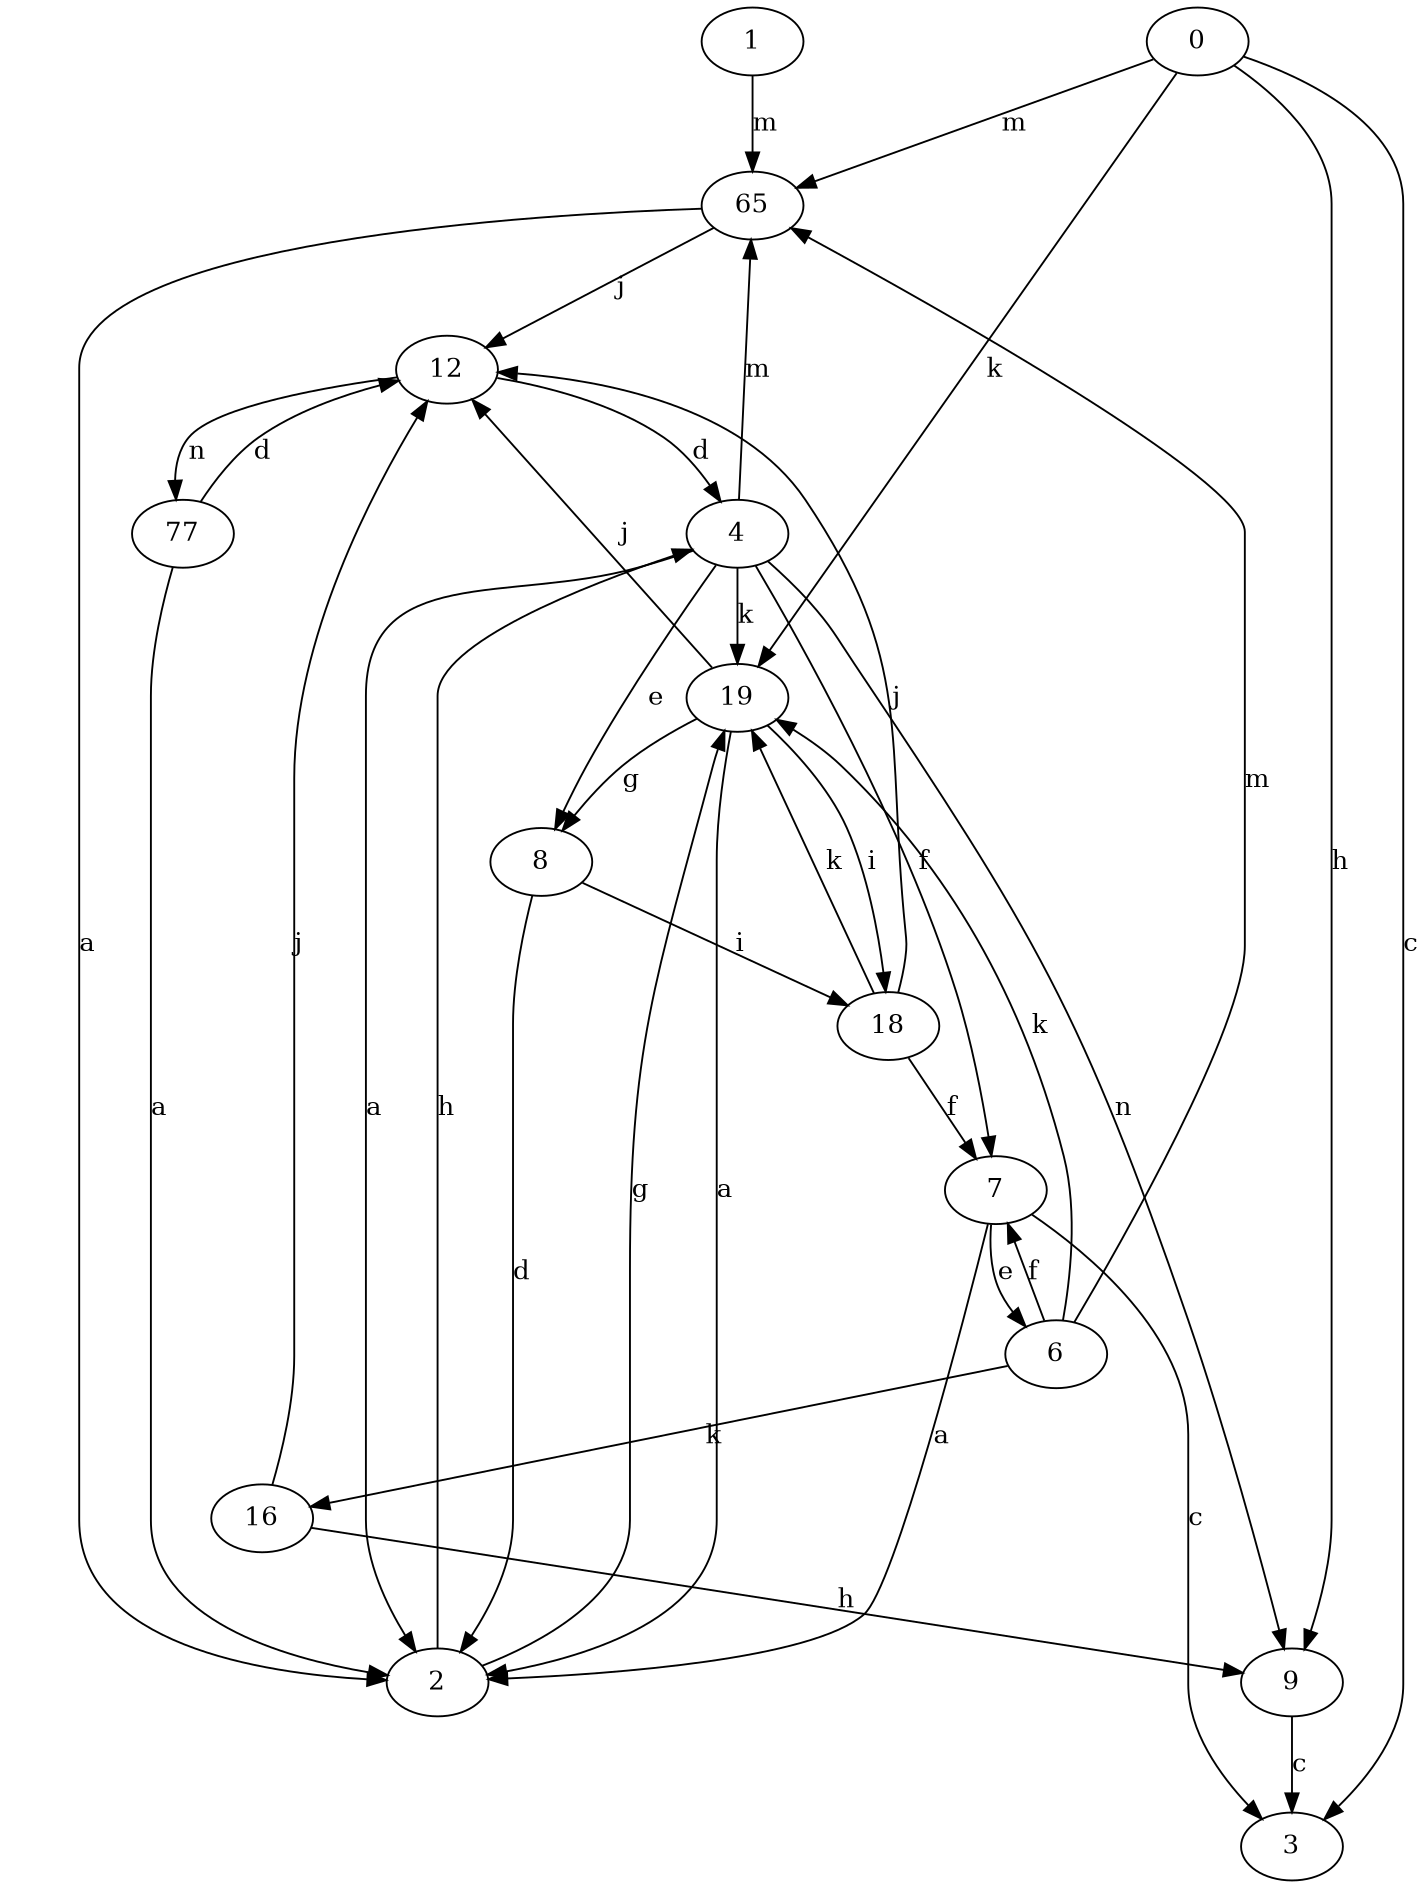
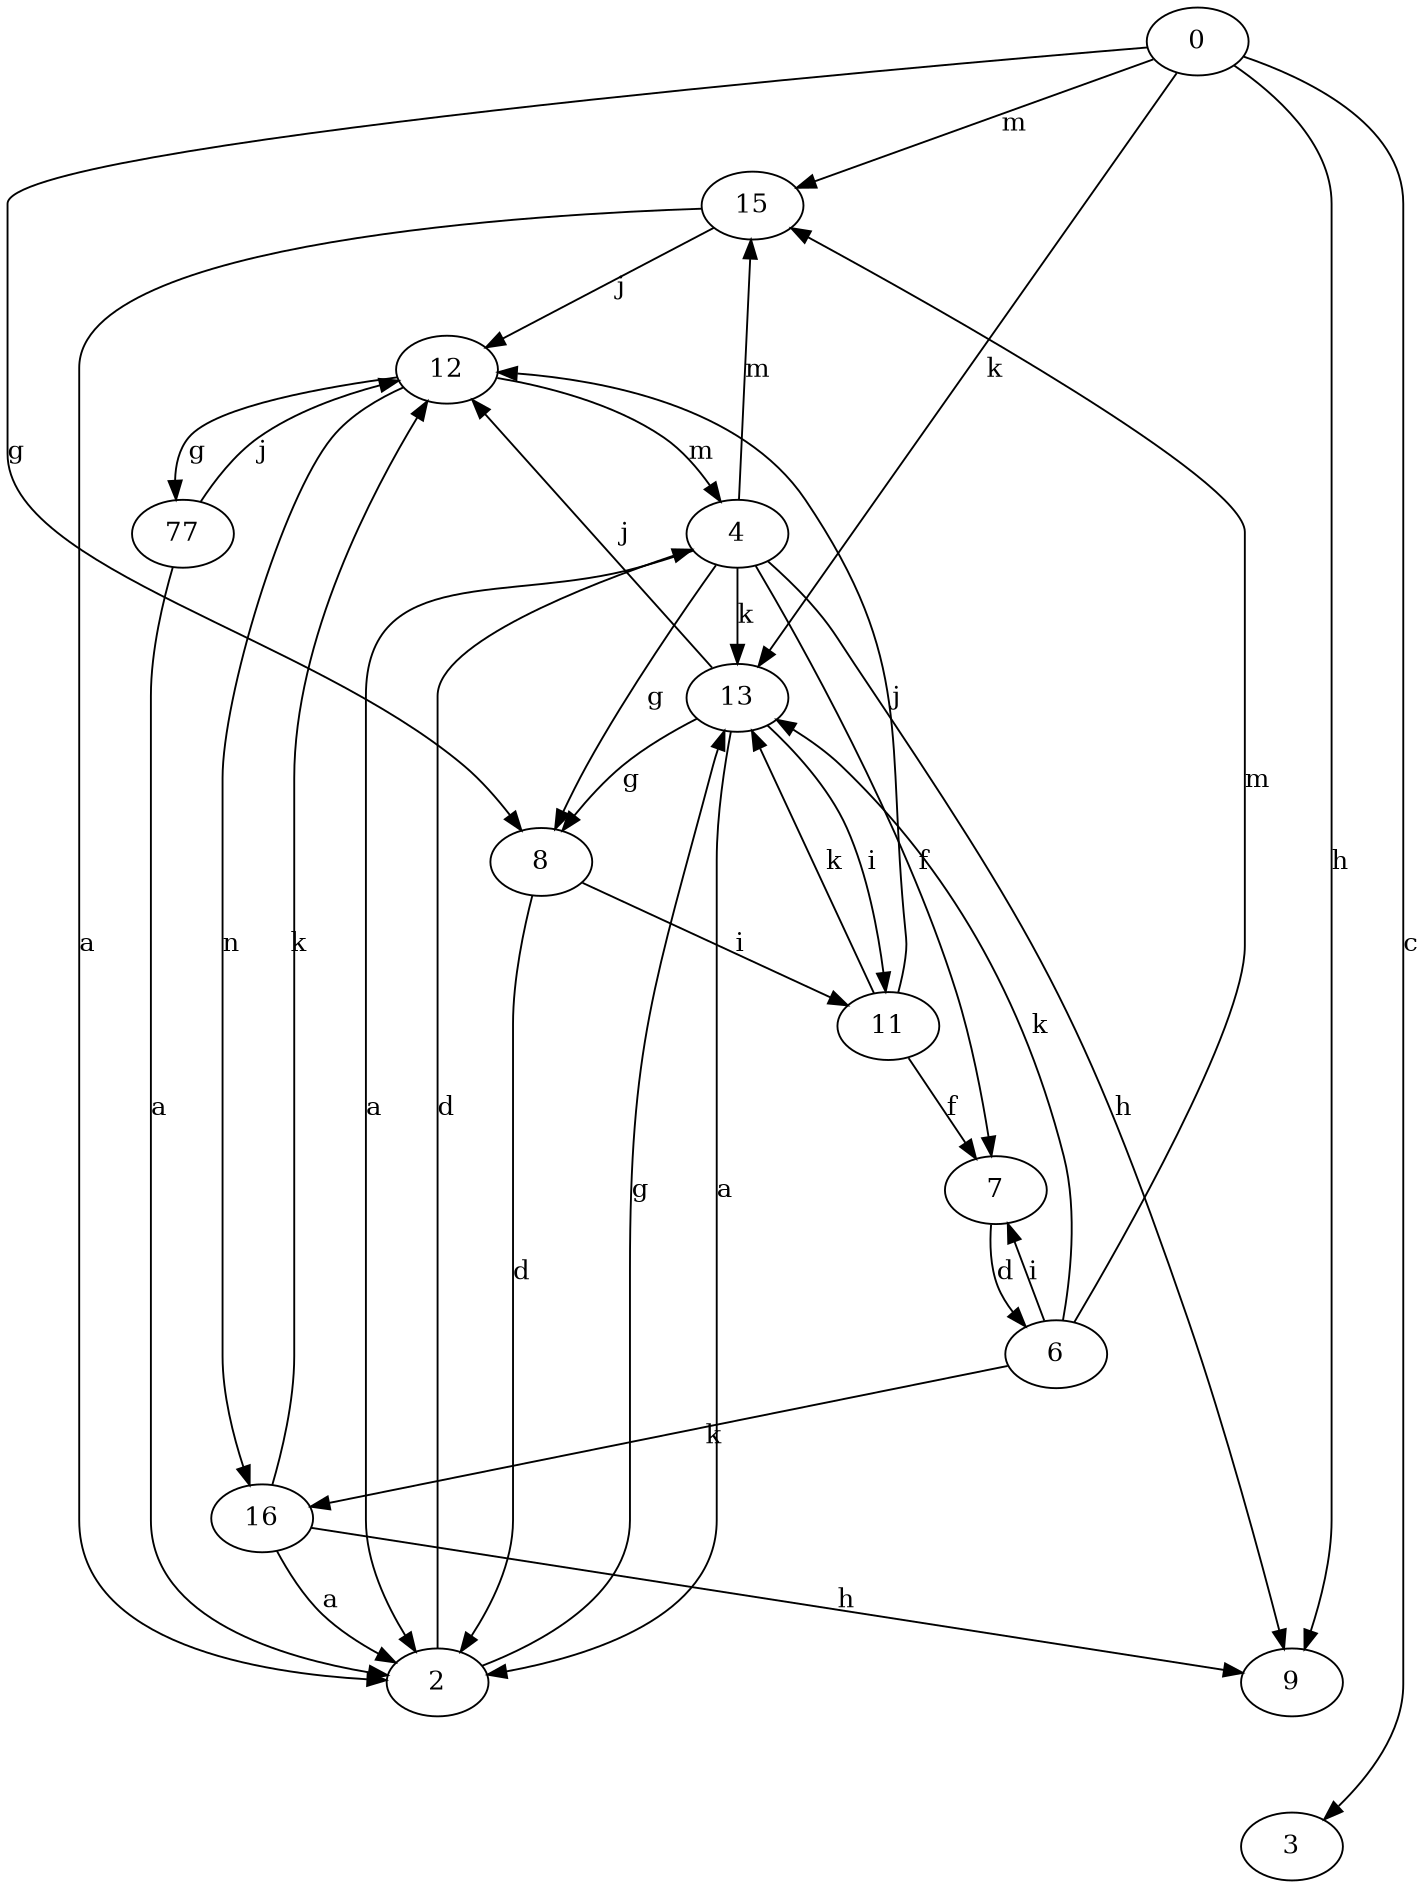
(753, 41) -> none
none -> (135, 161)
(753, 206) -> (753, 206)
(198, 452) -> (198, 452)
(263, 452) -> (263, 452)
(702, 452) -> (702, 452)
(656, 698) -> (656, 698)
(737, 698) -> (737, 698)
none -> (223, 899)
(299, 944) -> (299, 944)
(888, 1026) -> (888, 1026)
(447, 1108) -> (447, 1108)
(1124, 1108) -> (1124, 1108)
(1006, 1272) -> (1006, 1272)
(1034, 1272) -> (1034, 1272)
(1188, 1489) -> none
(876, 1595) -> (319, 1611)
(1292, 1755) -> none
